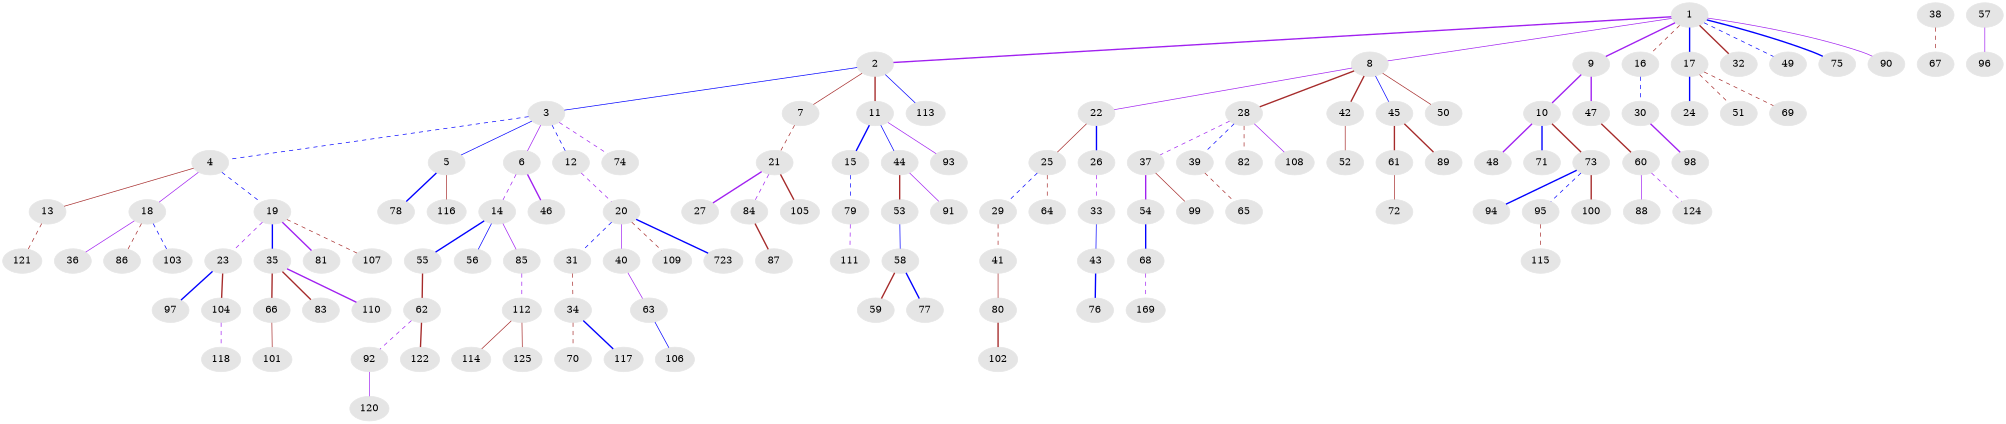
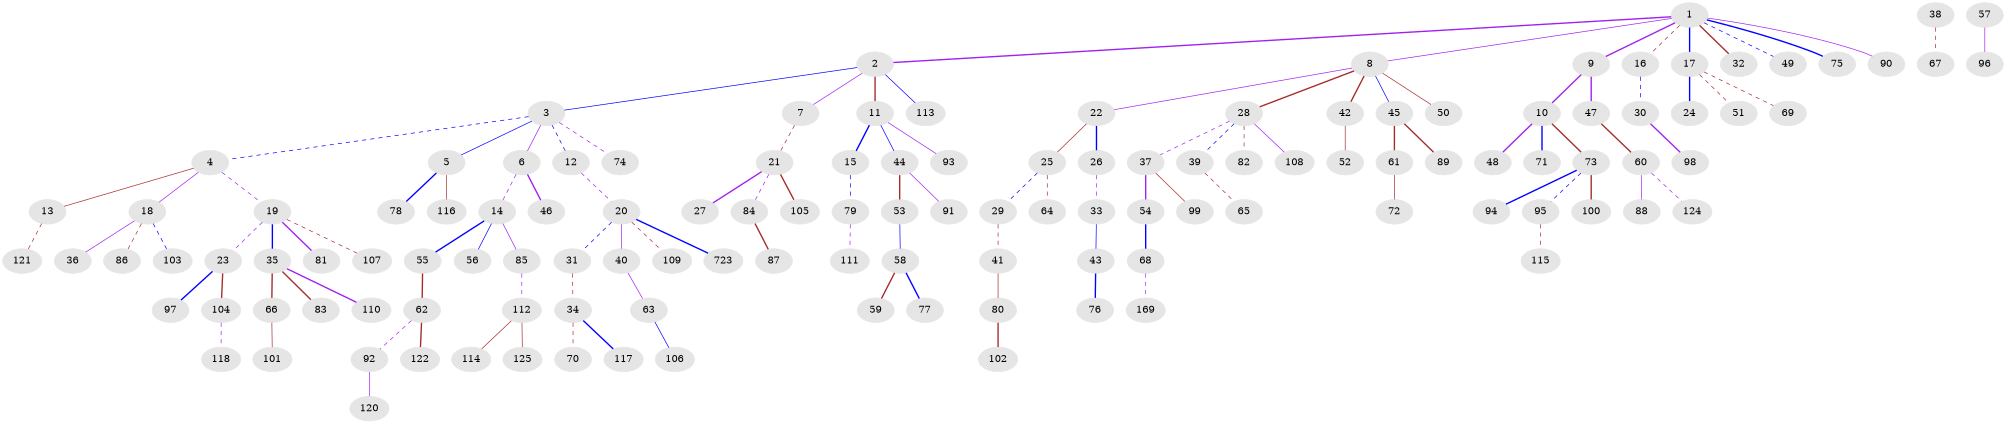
(838, 89) -> (838, 89)
(241, 187) -> (241, 187)
